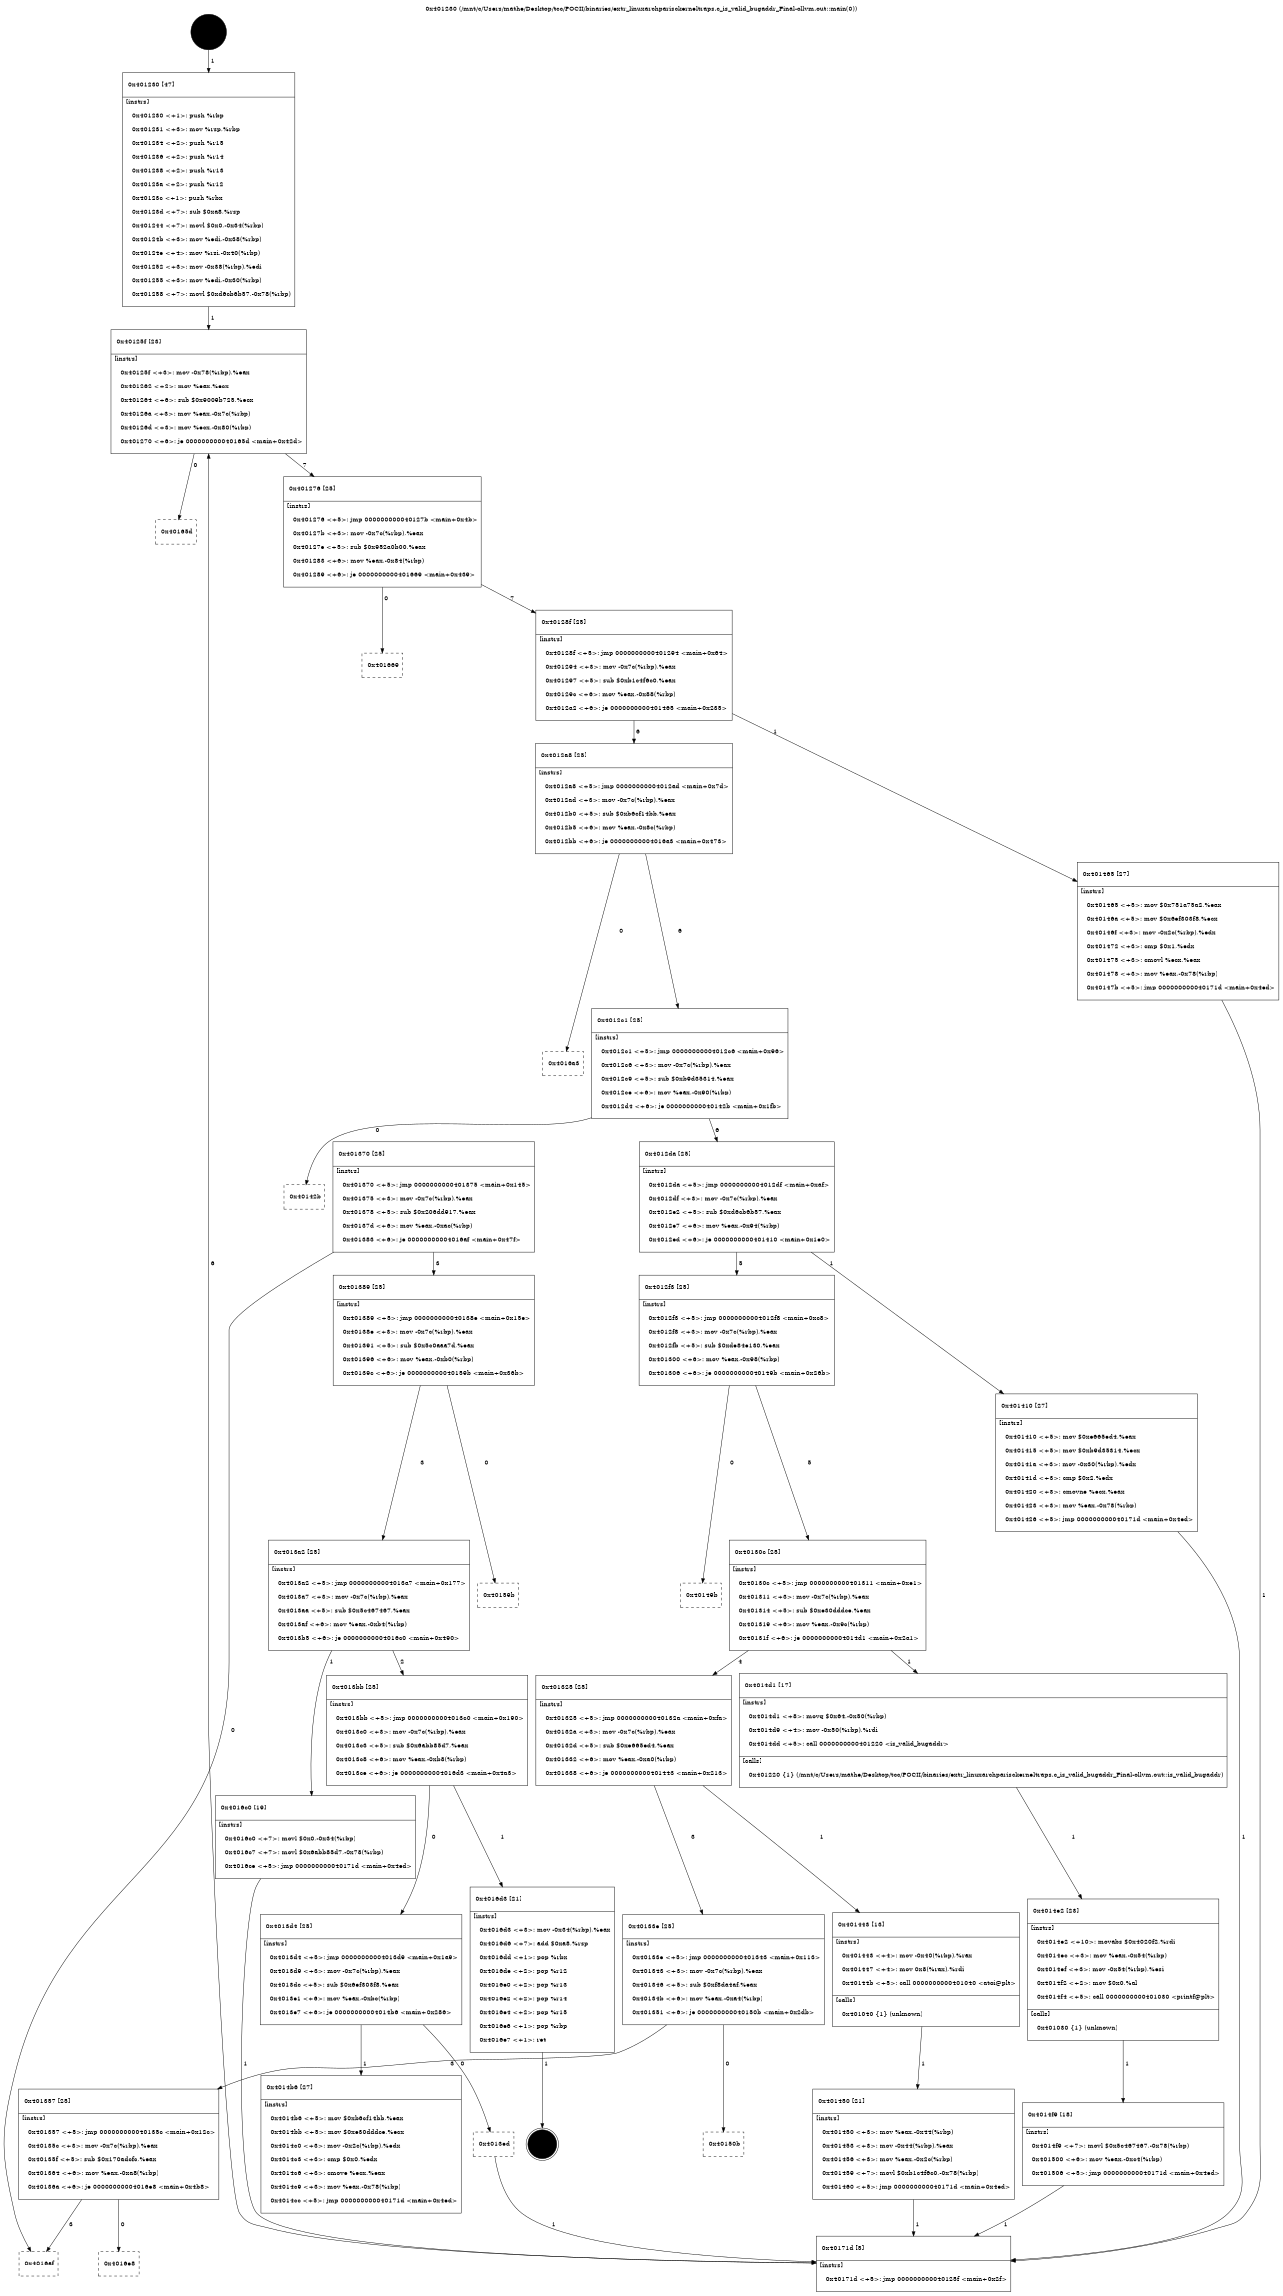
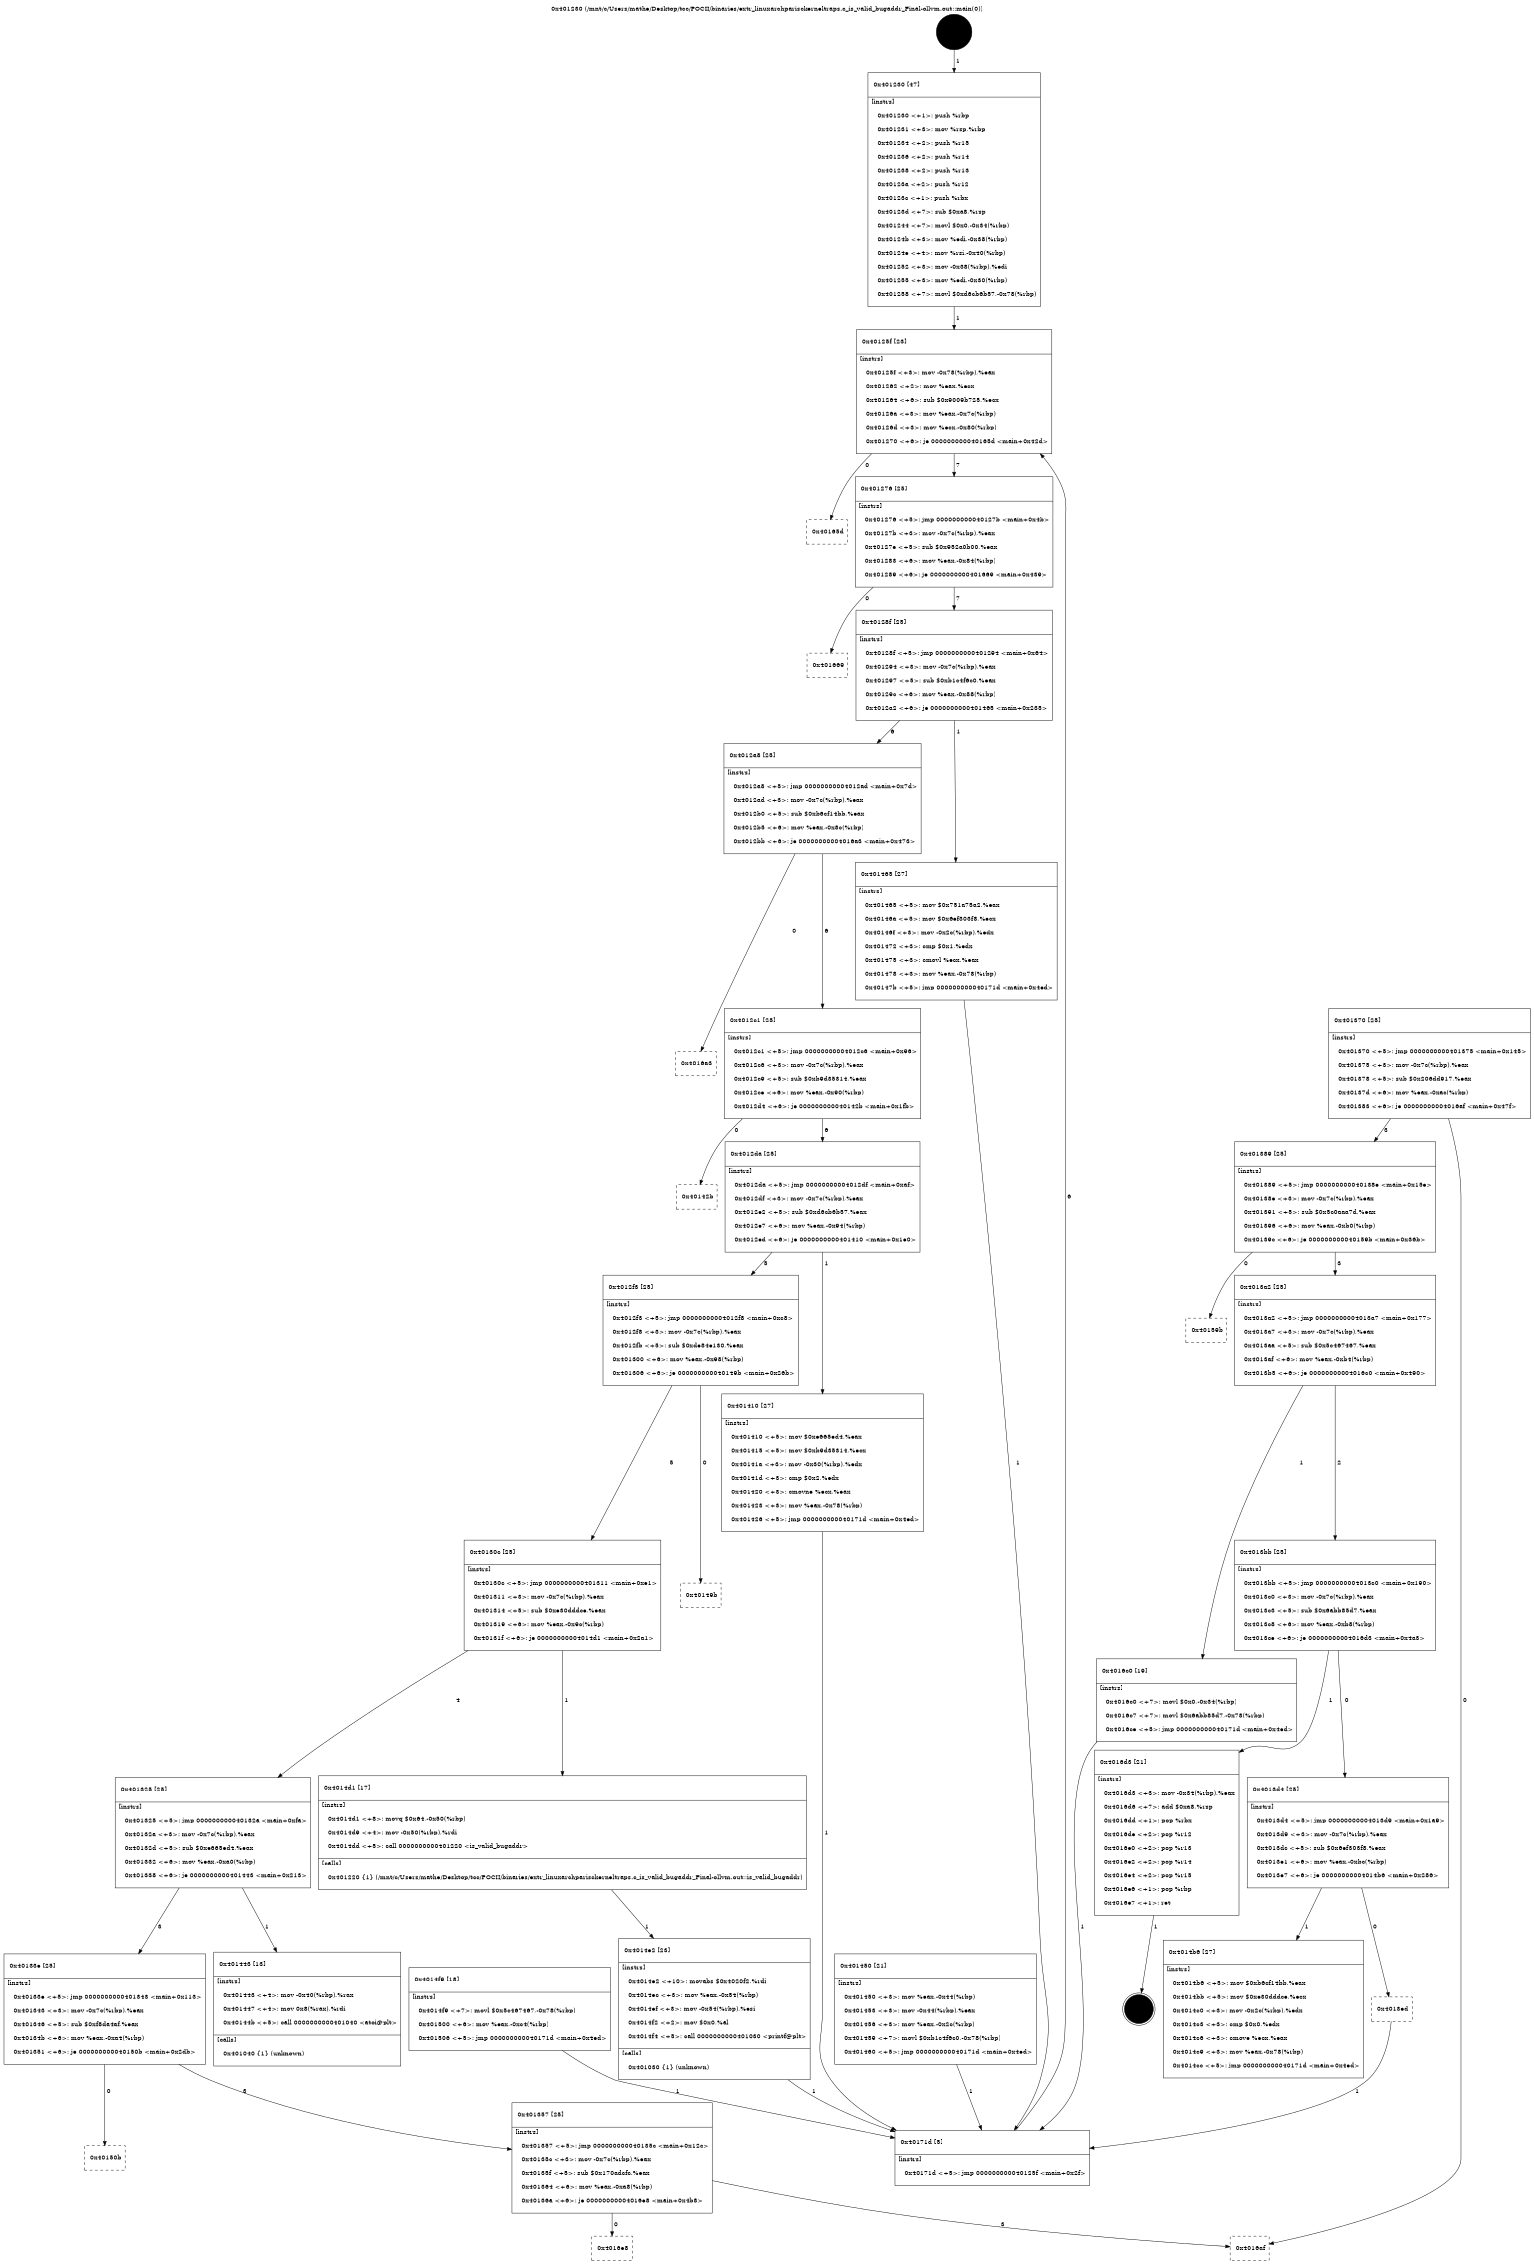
(920, 2056) -> none
(1123, 2069) -> (837, 2109)
